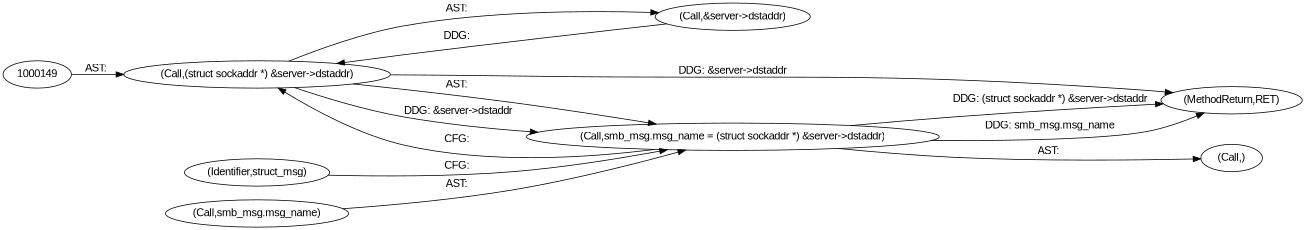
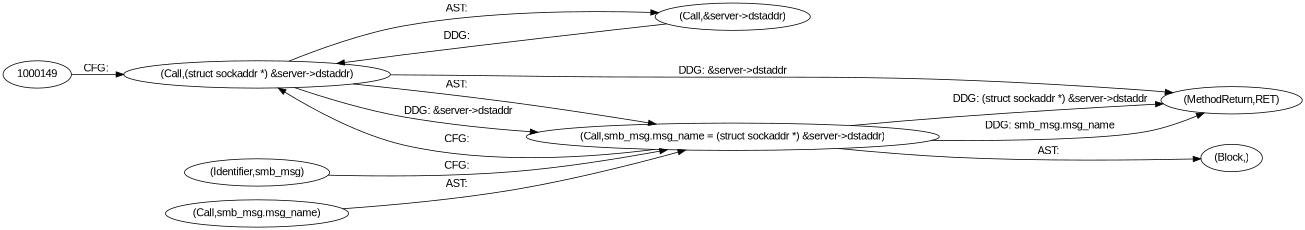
(98, 69) -> (98, 69)
(1232, 158) -> (1232, 158)
(257, 172) -> (257, 172)
